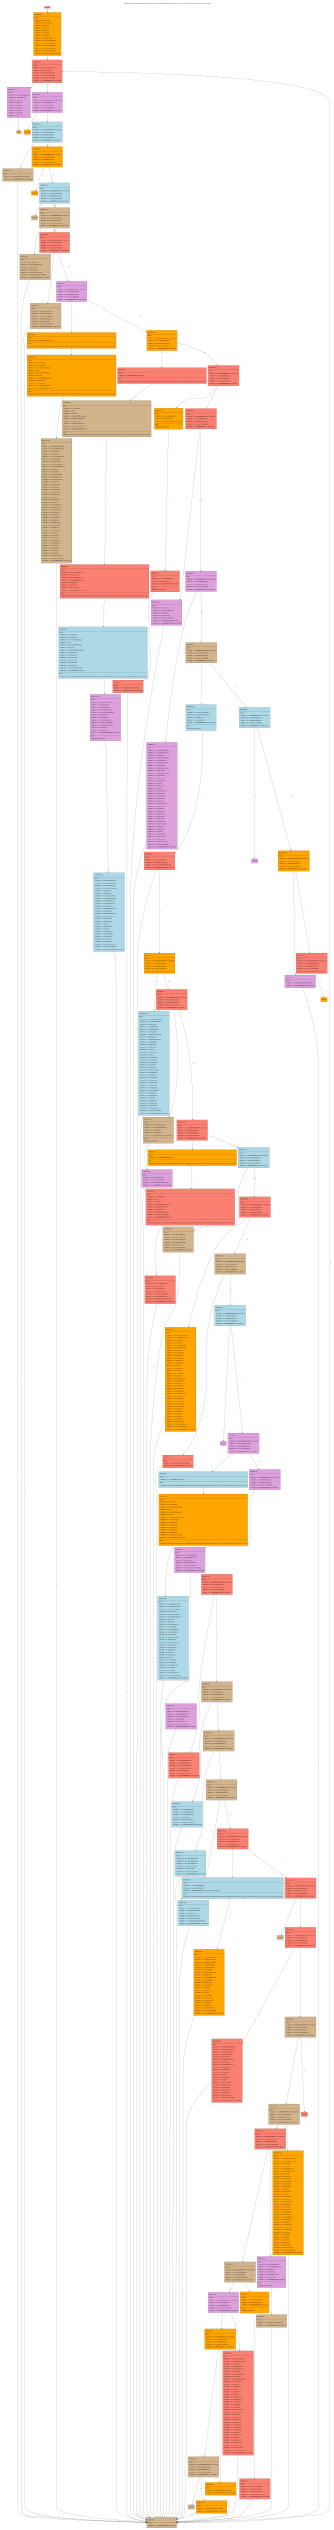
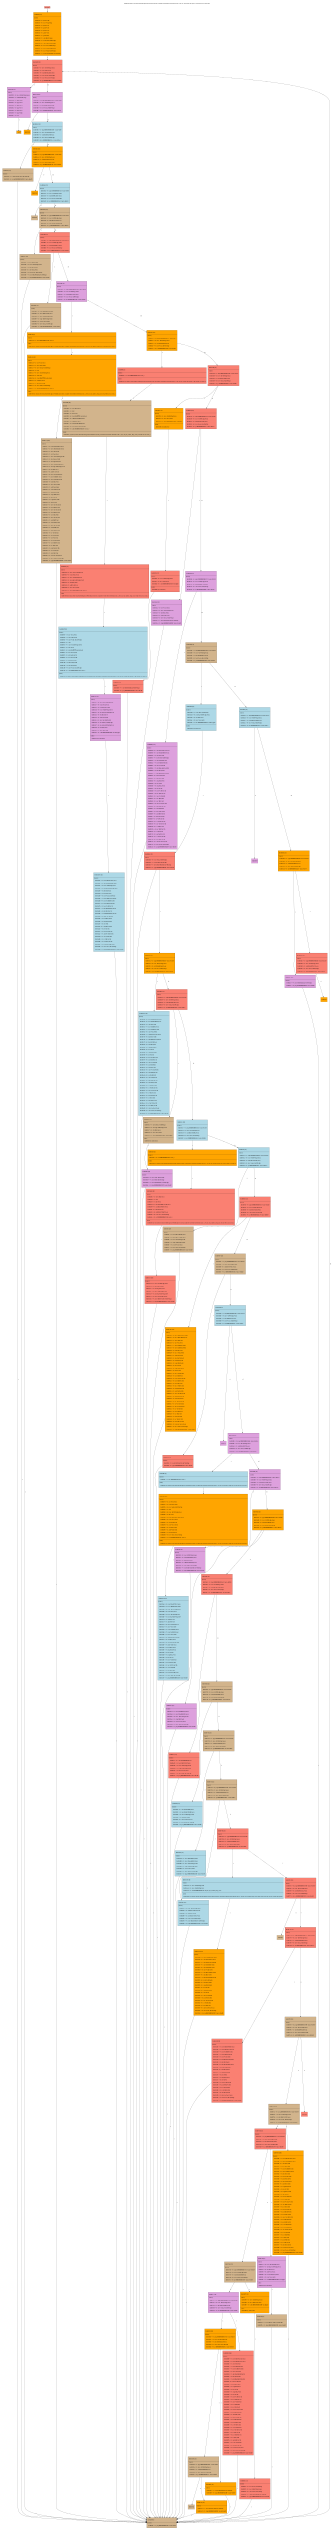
(192, 1130) -> (192, 1130)
none -> (268, 1520)
